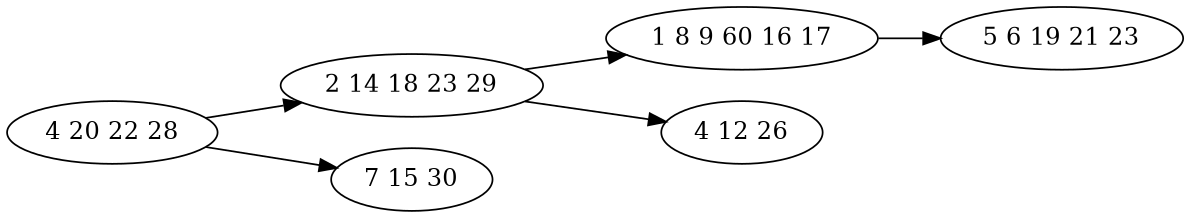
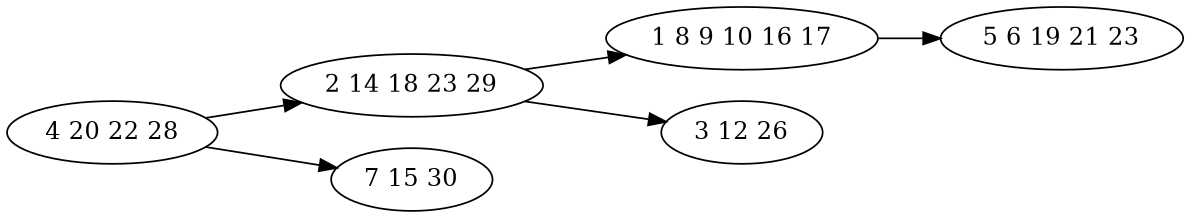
(742, 38) -> (742, 38)
(742, 132) -> (742, 132)
